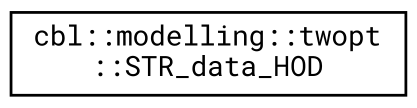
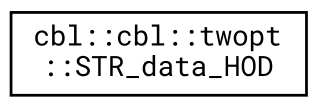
(208, 54) -> (159, 54)
